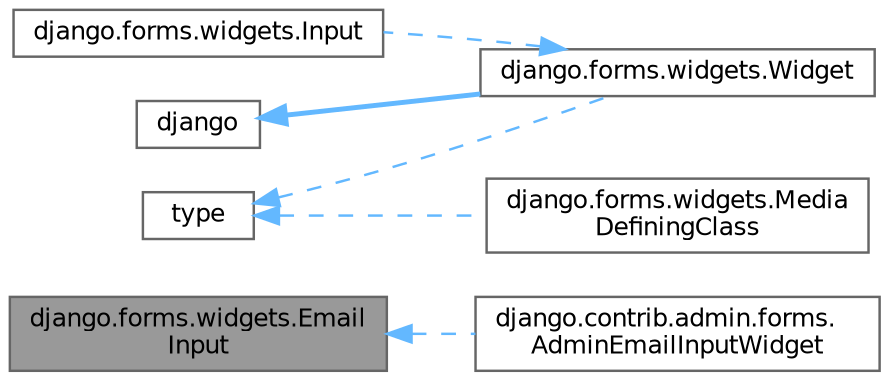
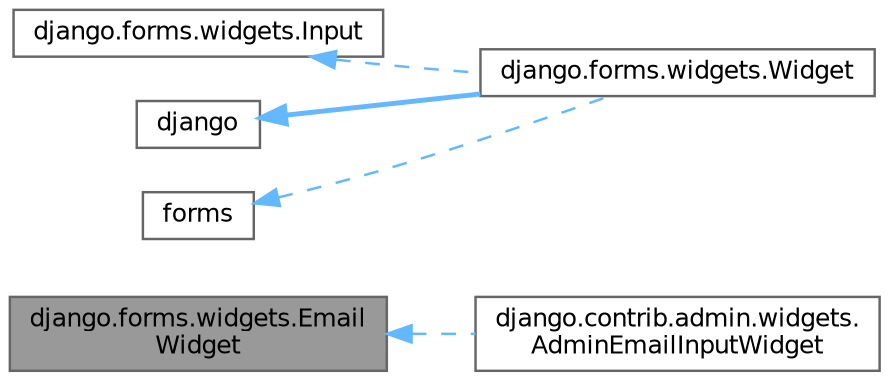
(462, 38) -> (408, 67)
(198, 216) -> (198, 216)
(678, 216) -> none
(198, 334) -> (198, 334)
(678, 334) -> (678, 334)
